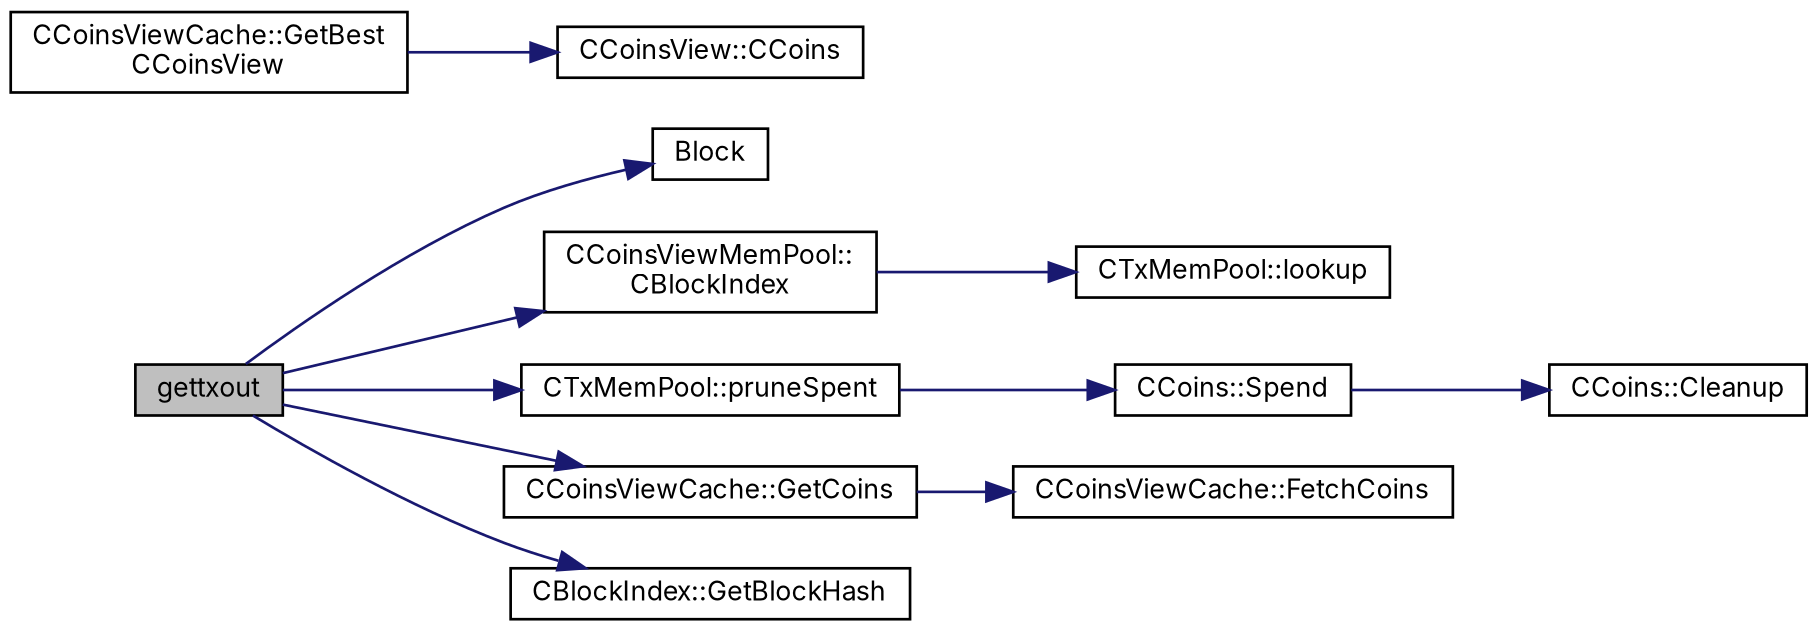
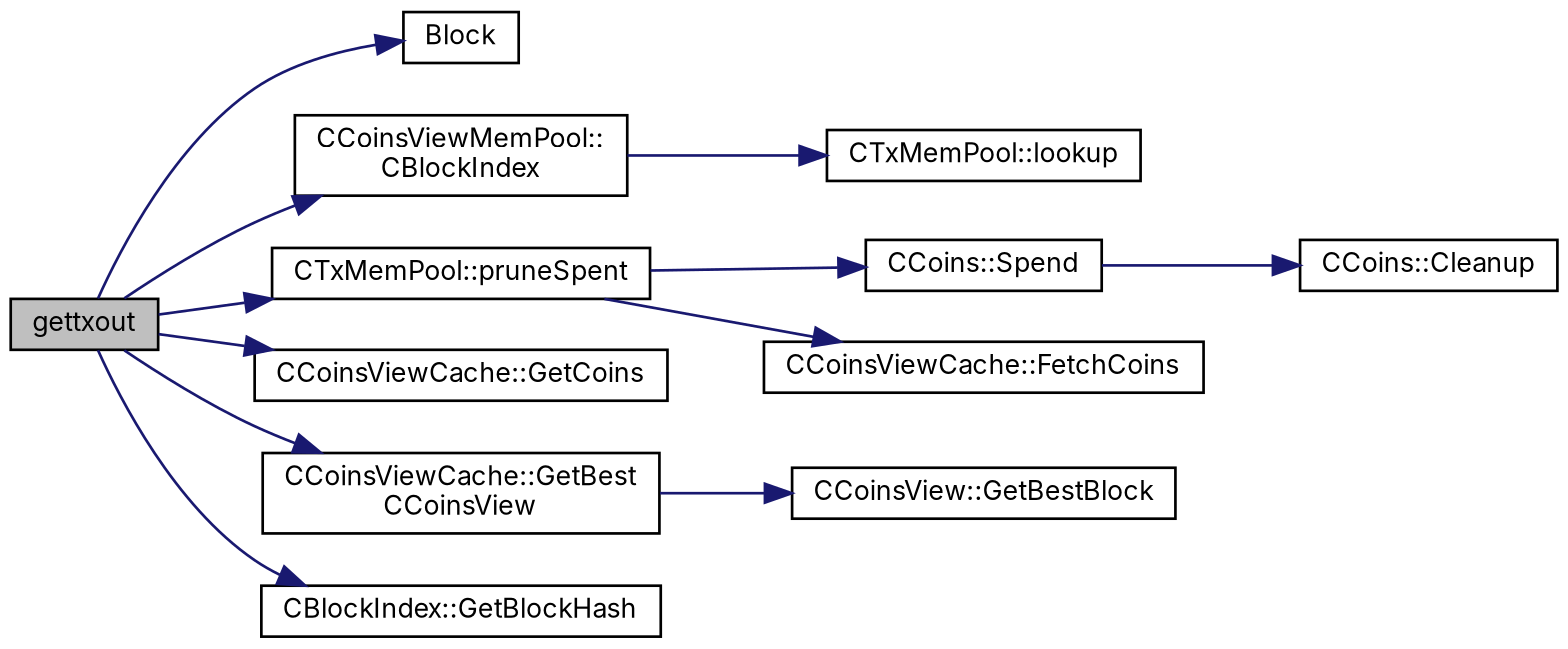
(710, 52) -> (984, 493)
none -> (207, 402)
(951, 492) -> (709, 318)
